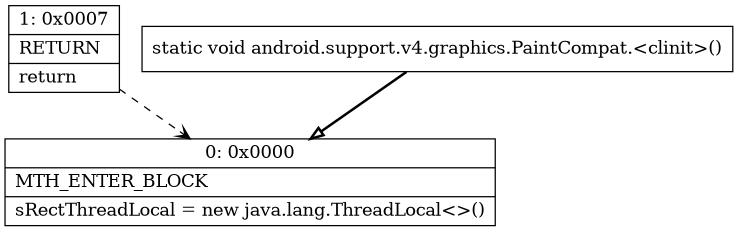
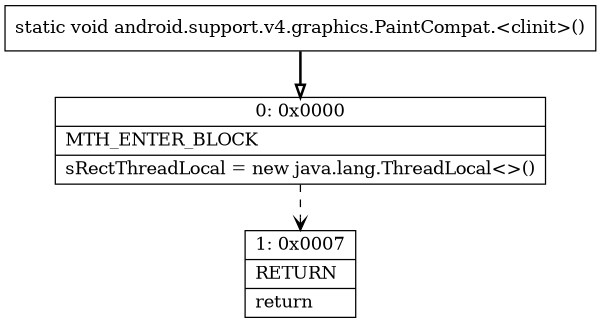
(150, 110) -> (300, 201)
